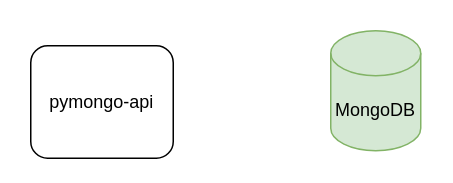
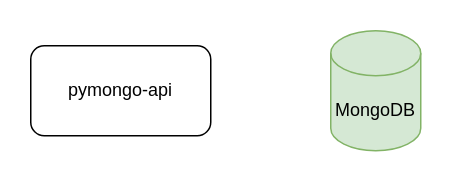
(102, 102) -> (121, 91)
